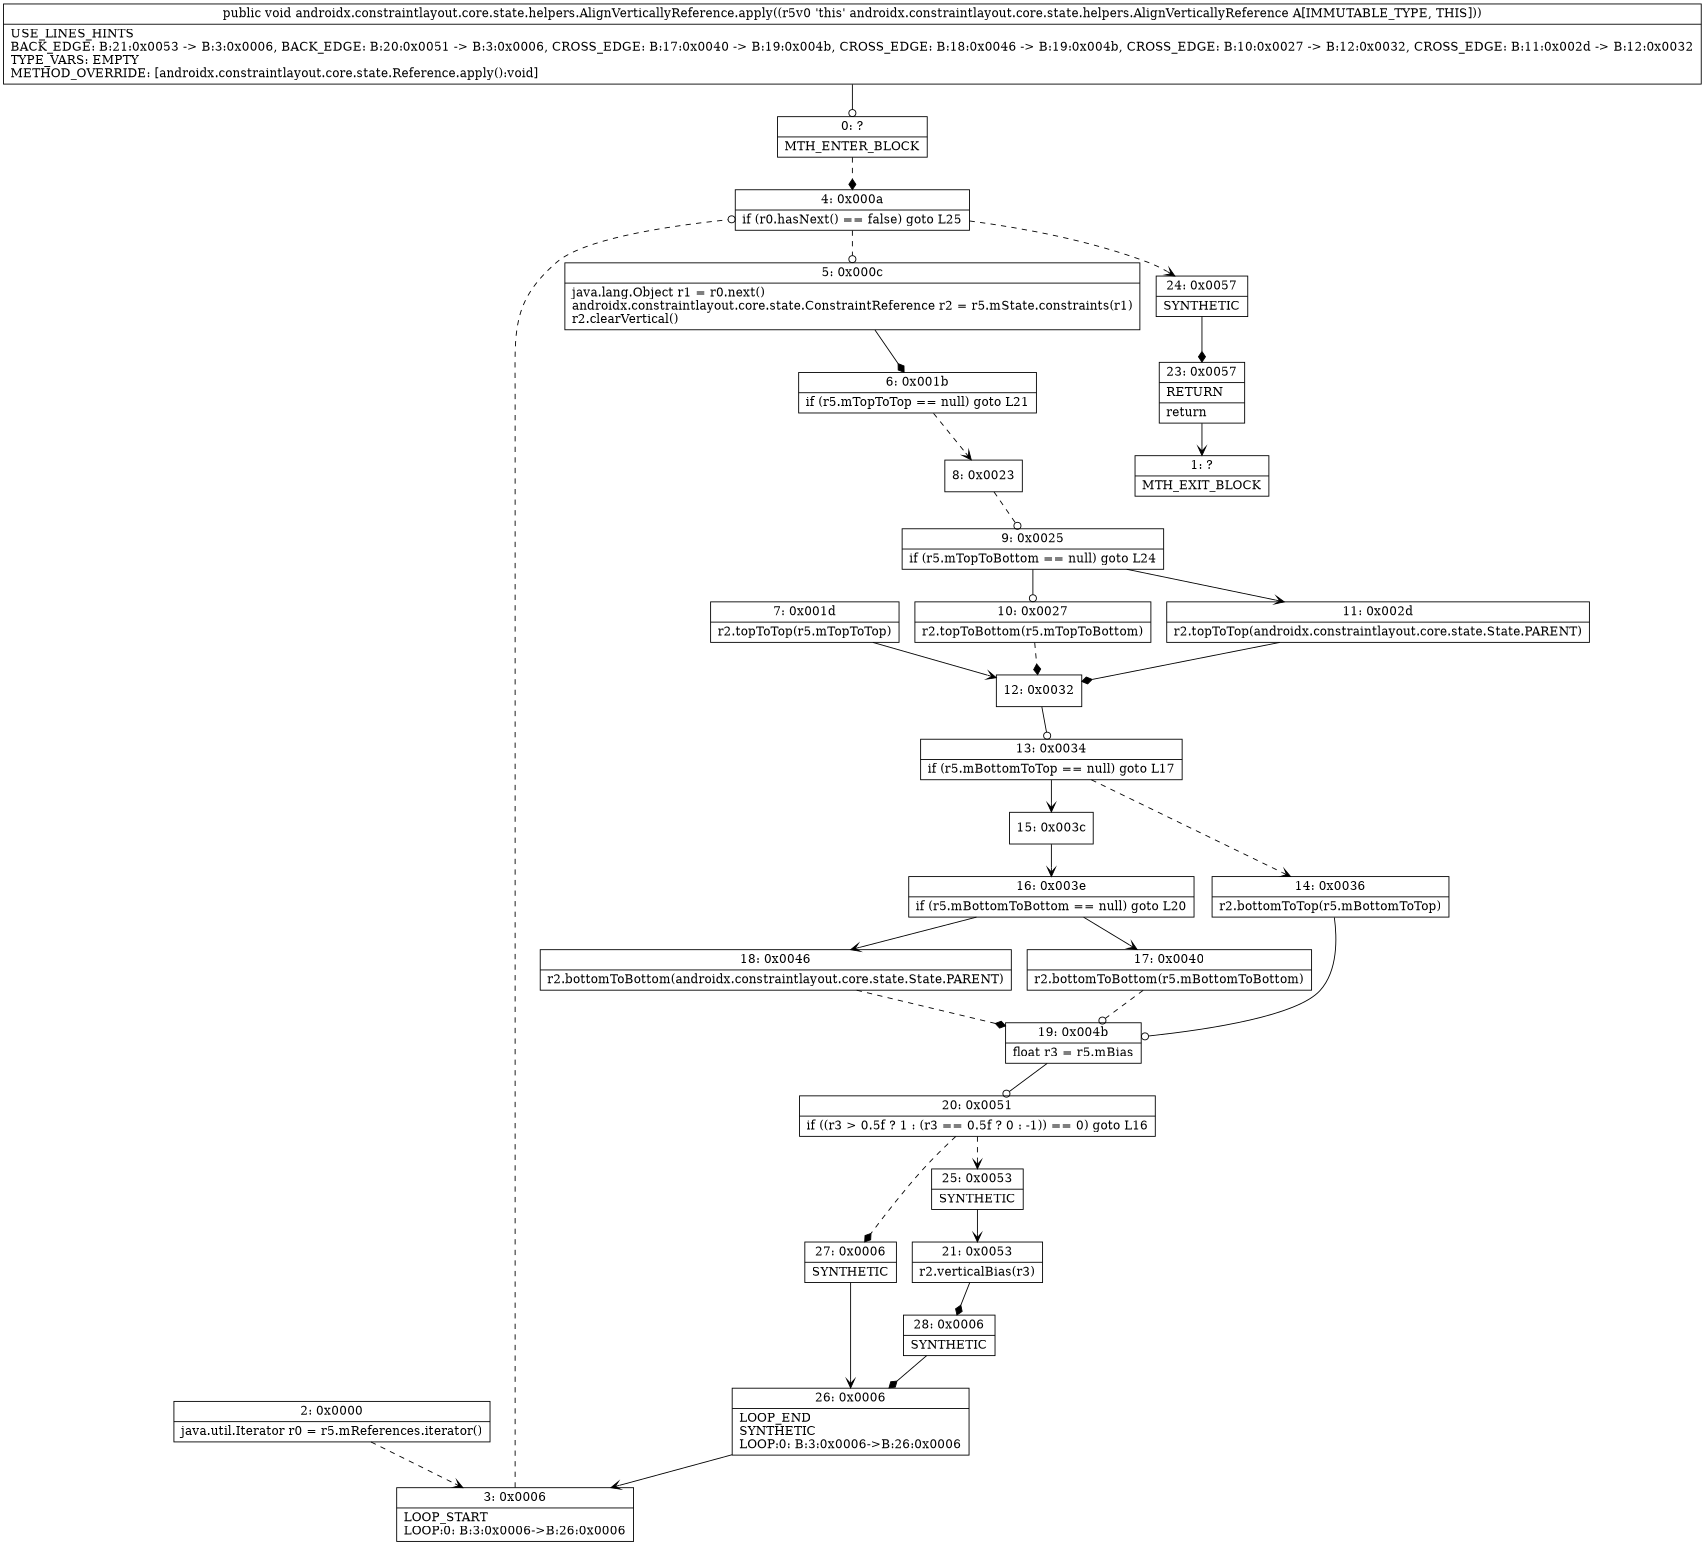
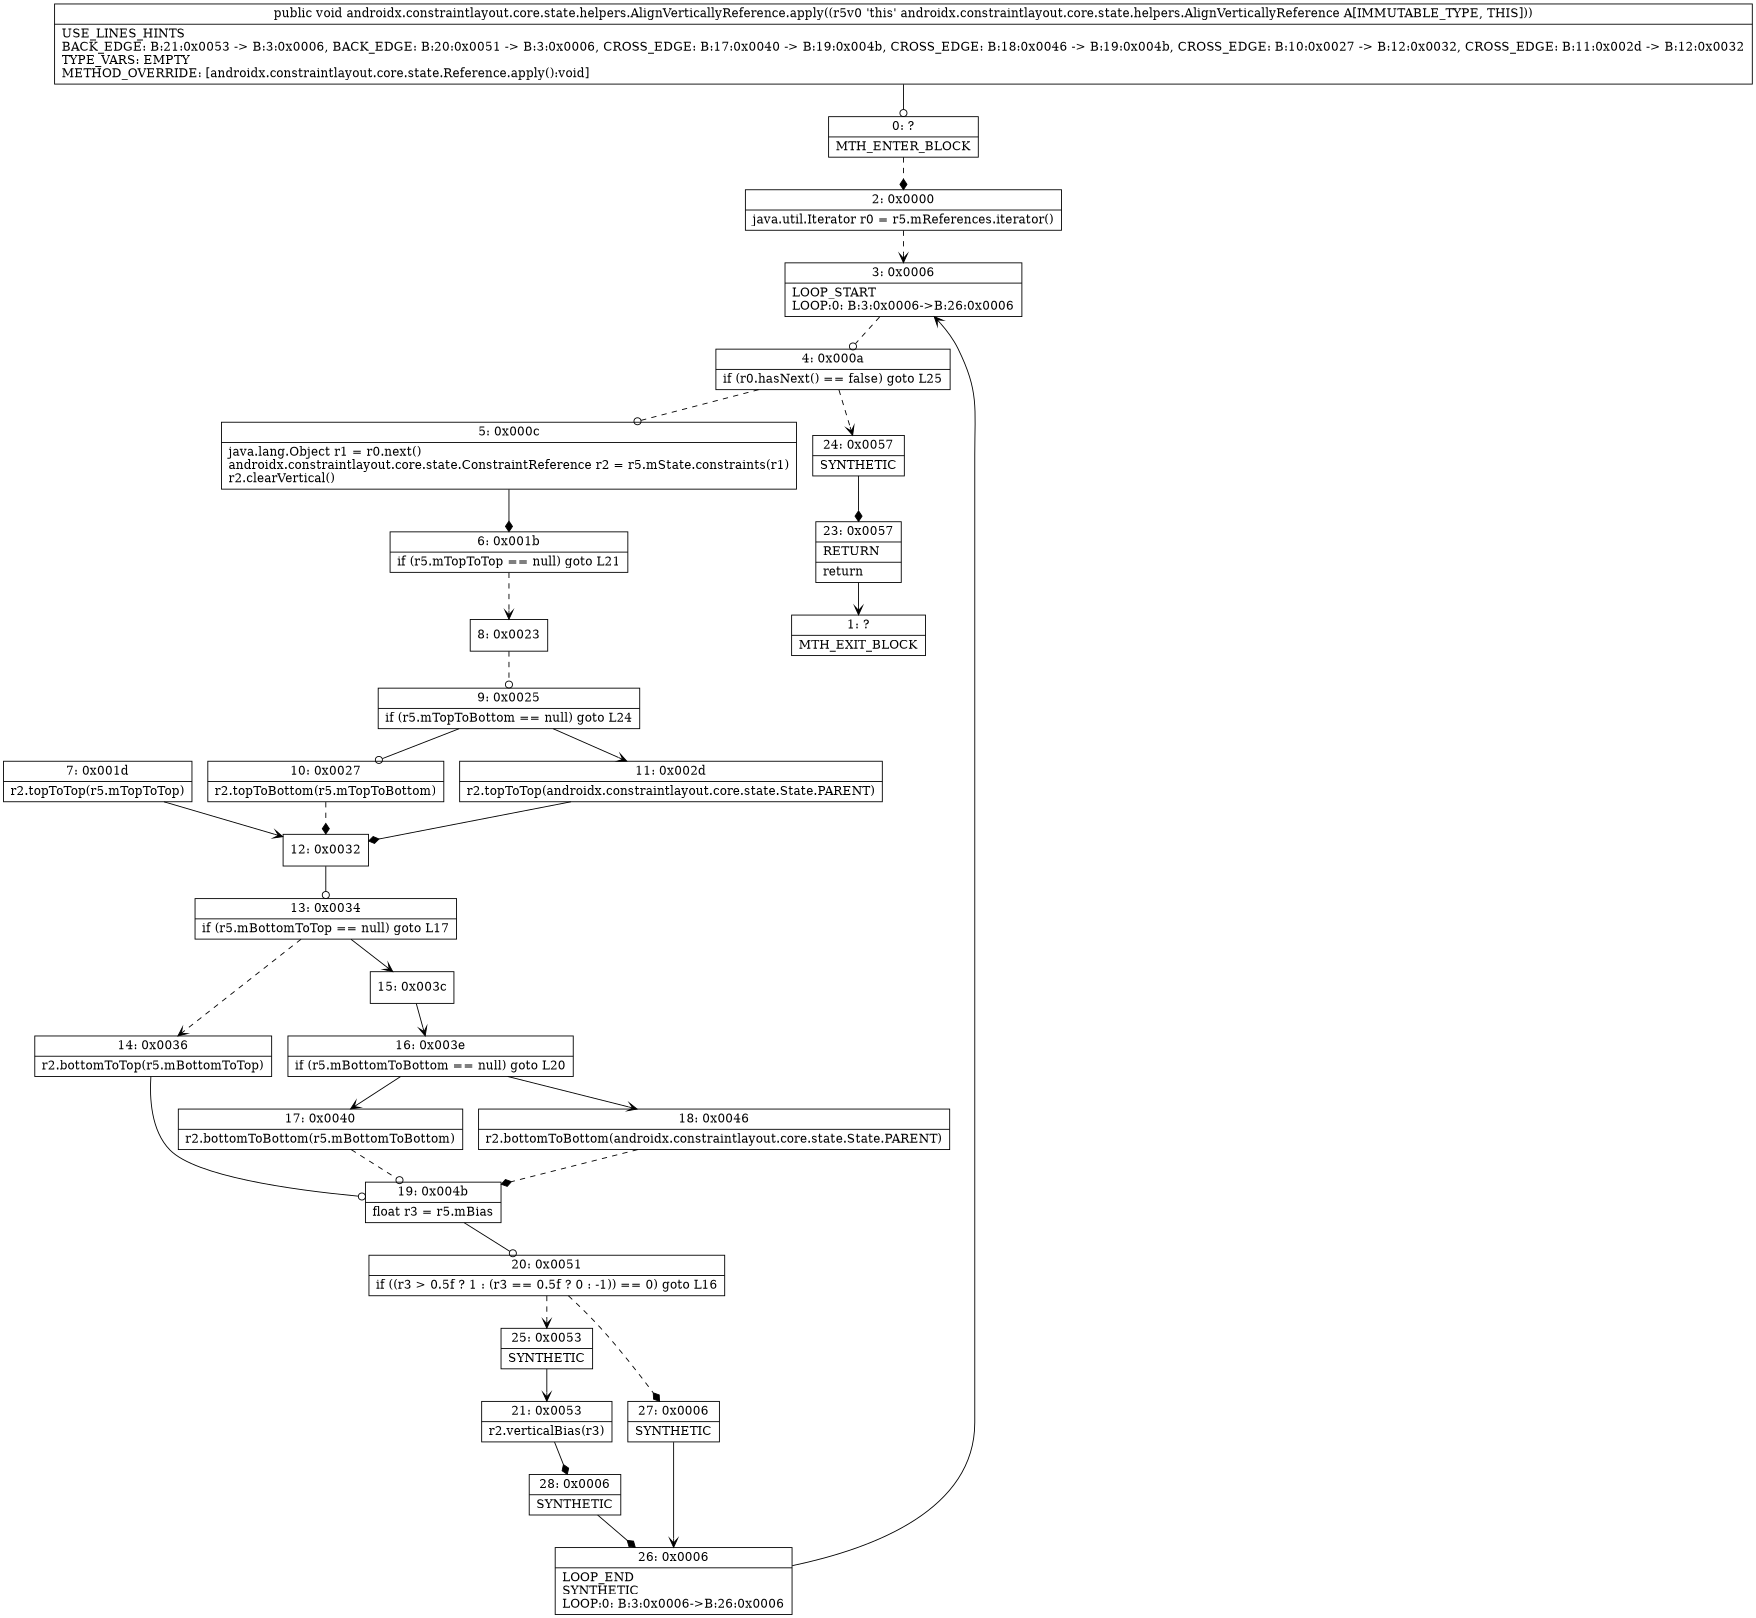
(852, 168) -> (903, 168)
